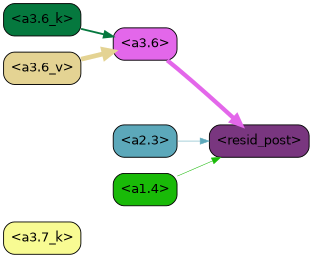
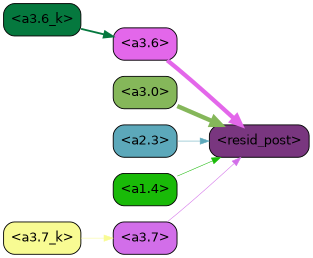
(42, 68) -> none
none -> (145, 93)
none -> (145, 238)
